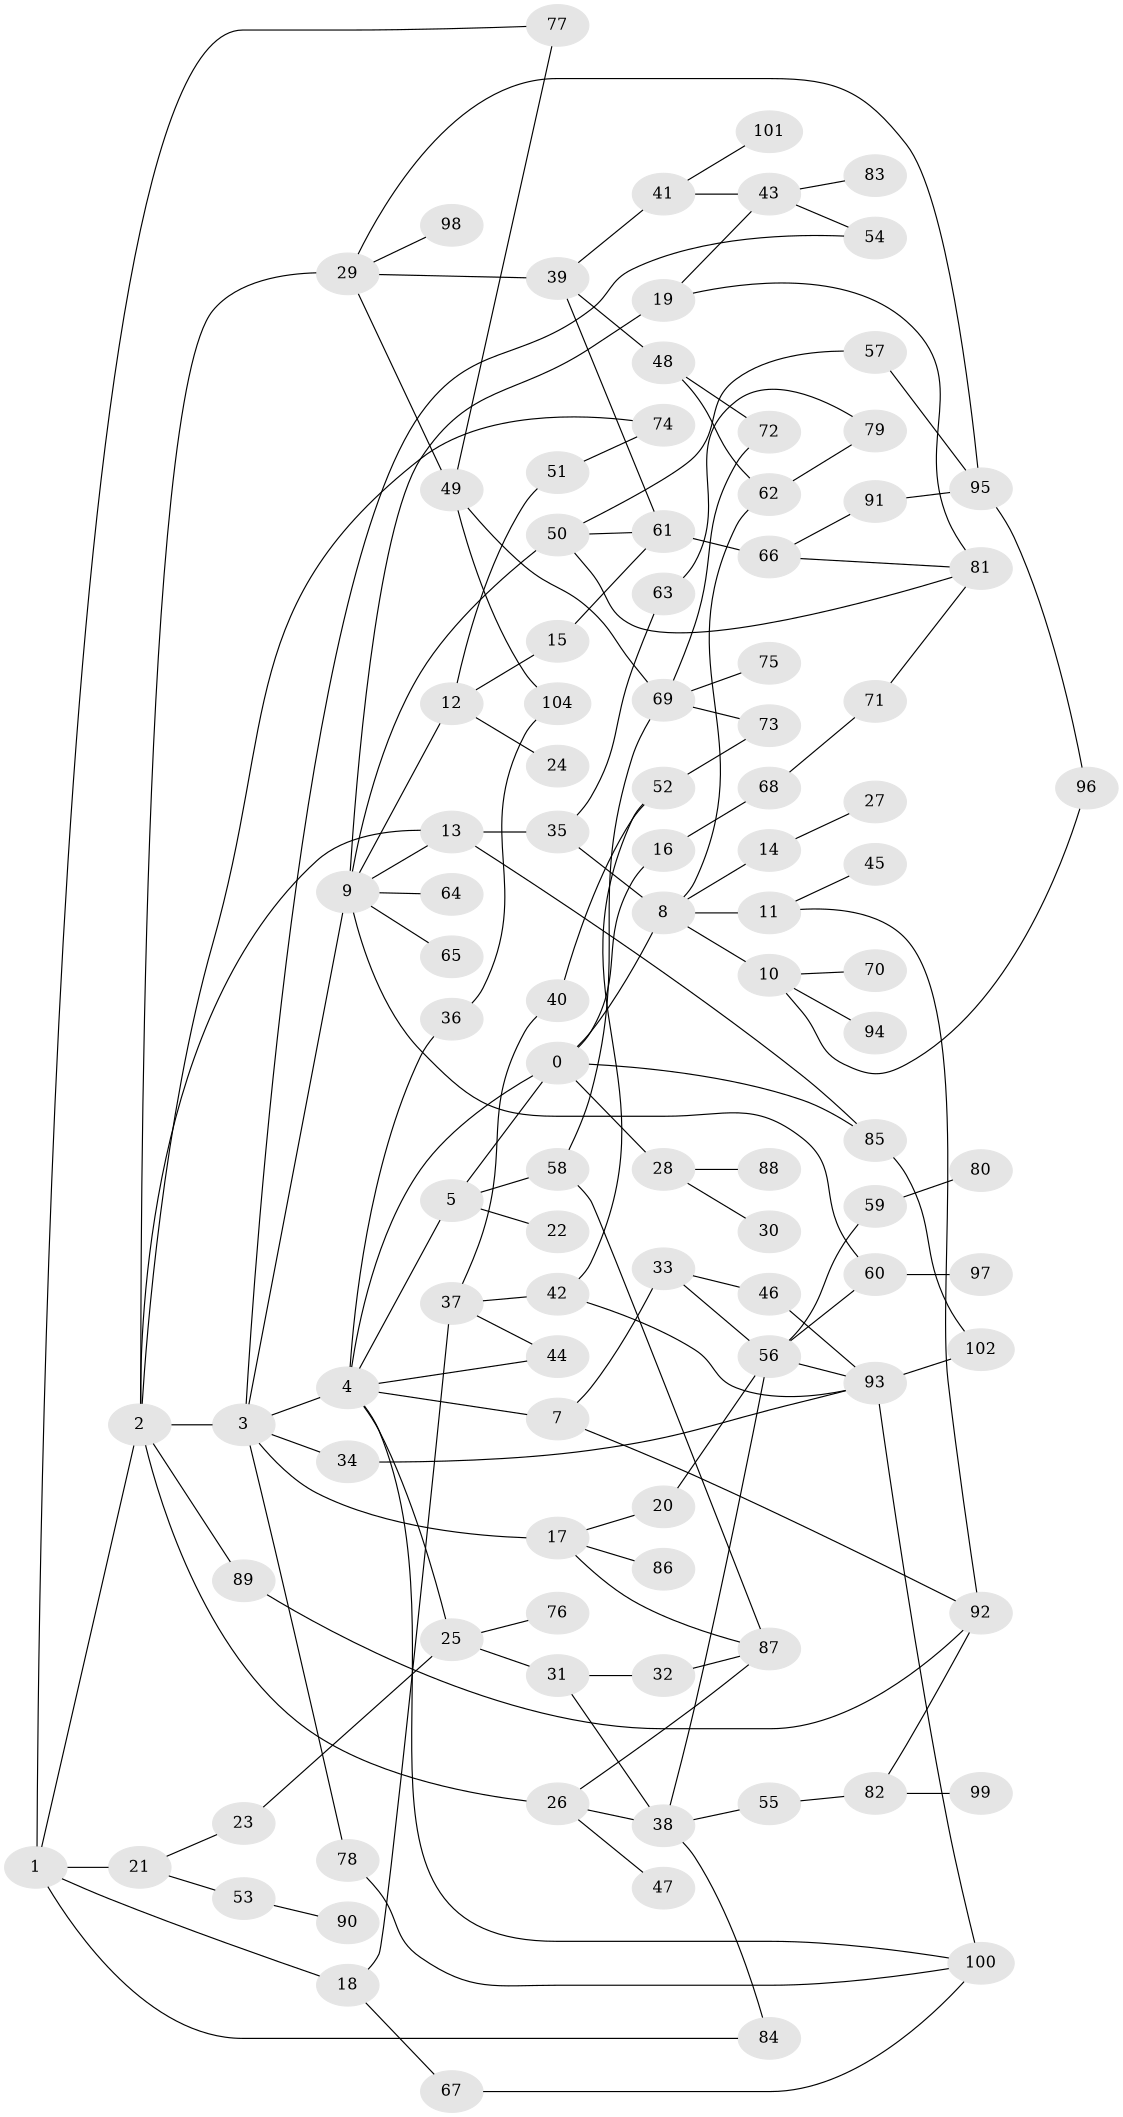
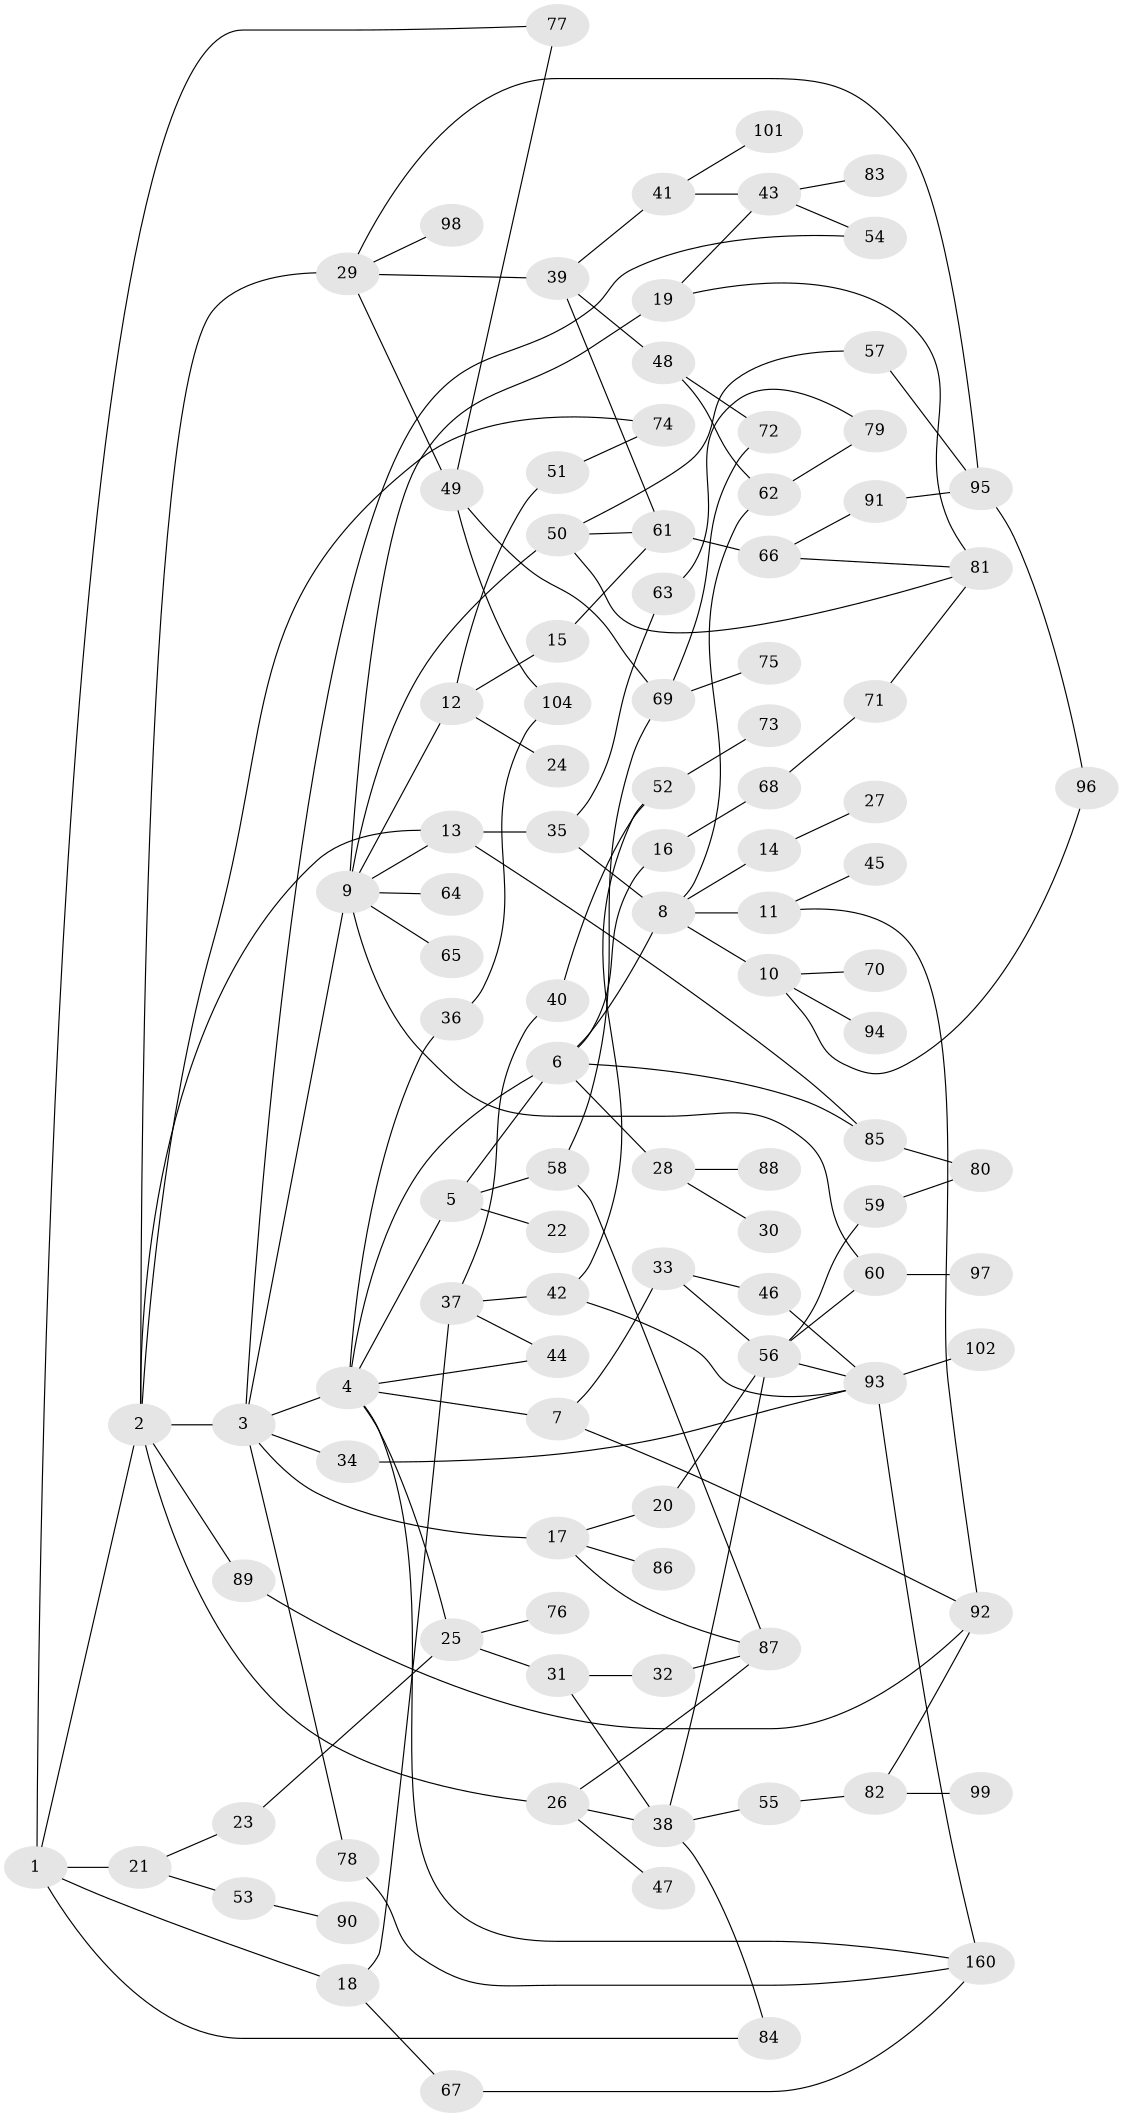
(723, 715) -> none
(558, 1063) -> (558, 1063)
(929, 1244) -> (928, 1156)
(981, 1963) -> (981, 1963)
